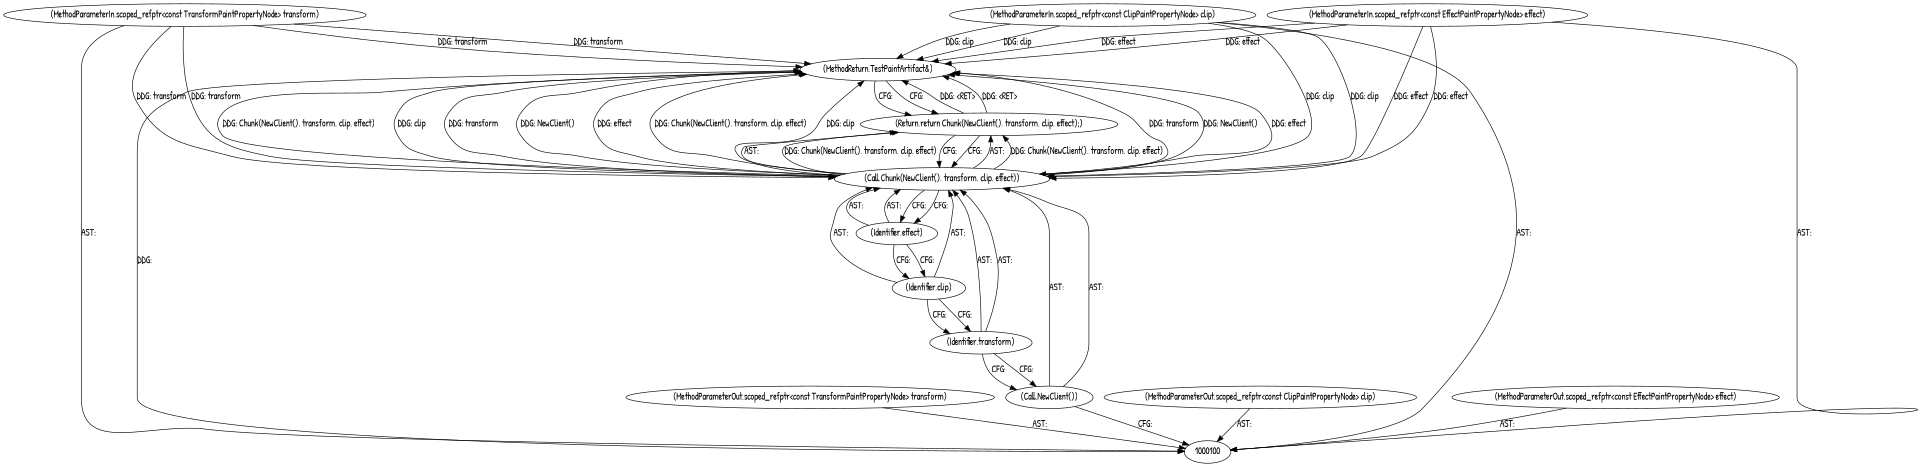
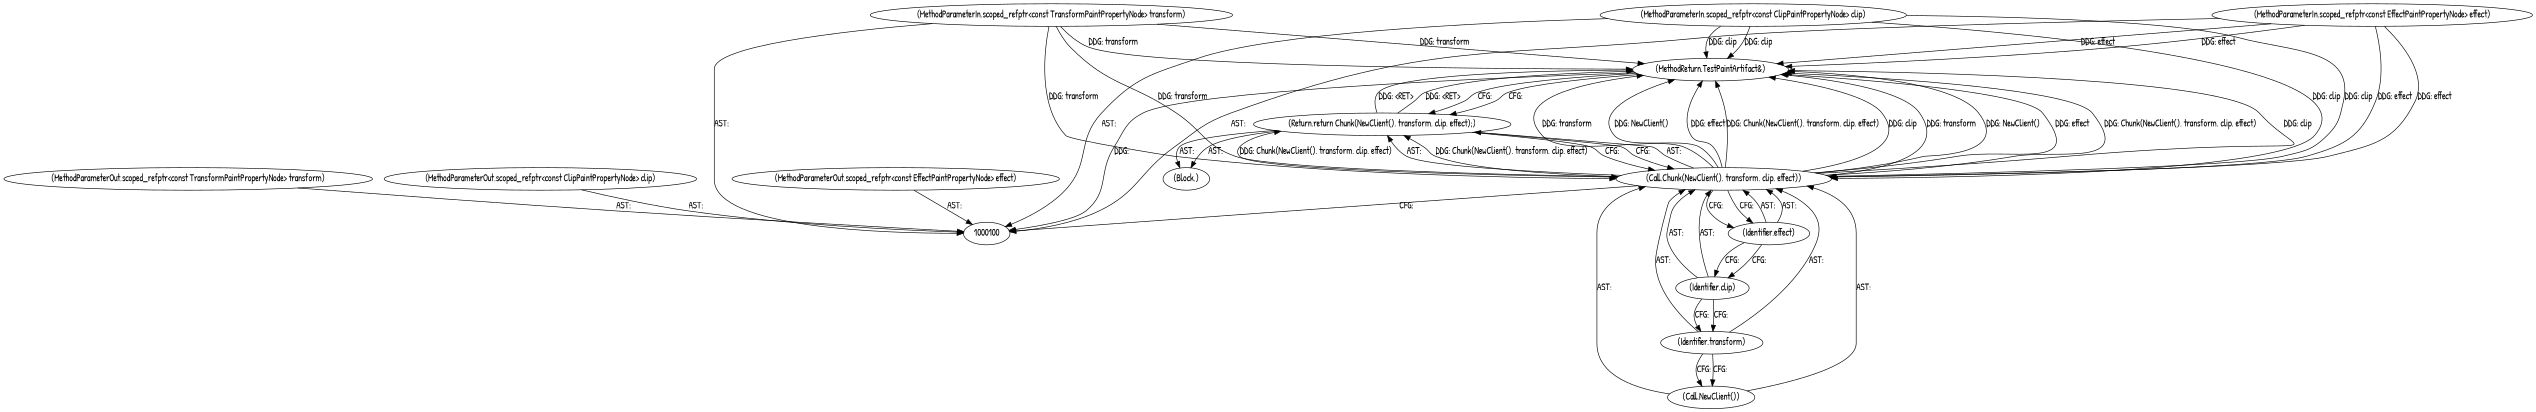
none -> (1186, 179)
(1129, 425) -> (1327, 208)
